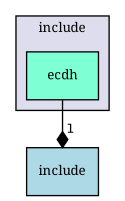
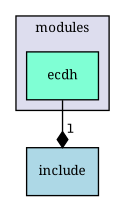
(63, 29) -> (63, 29)
